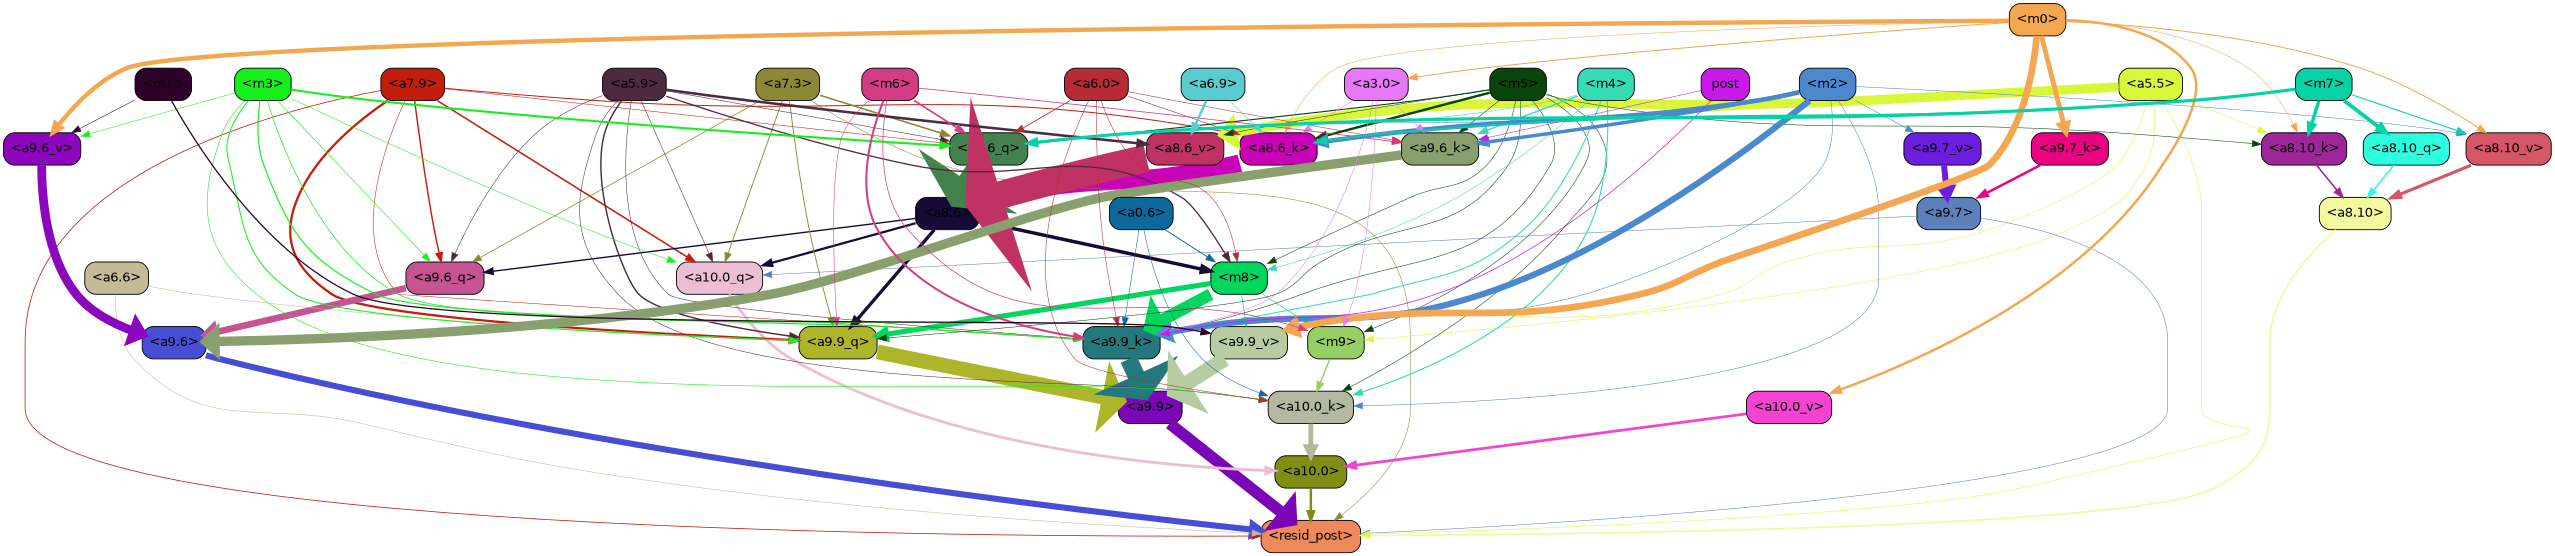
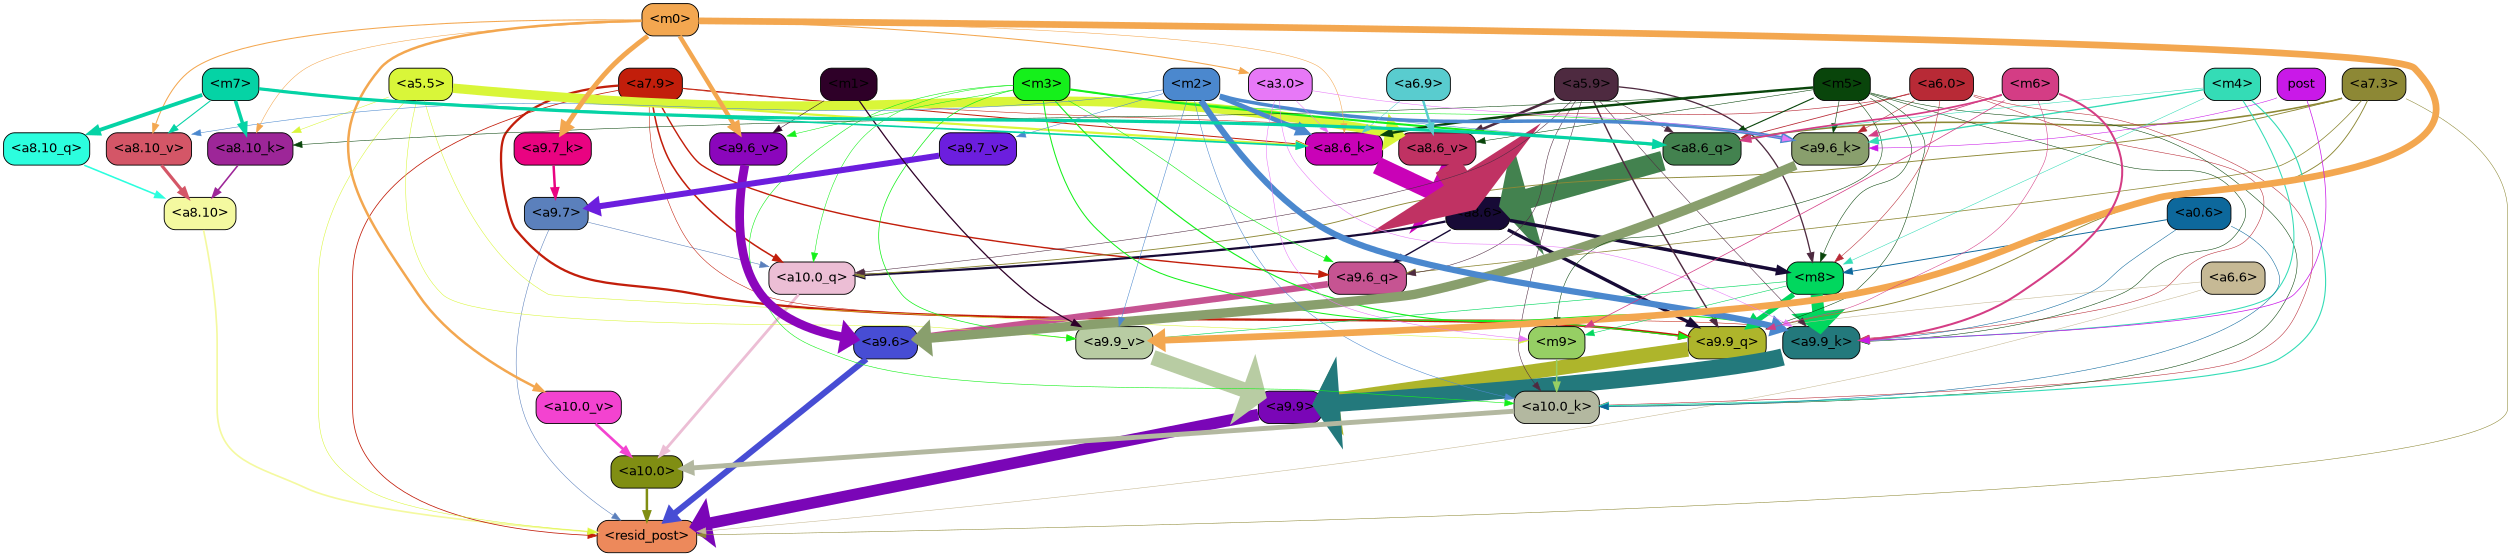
none -> (1444, 114)
